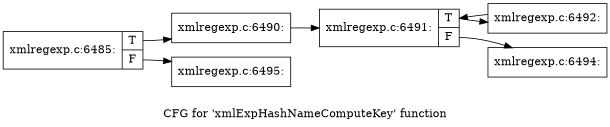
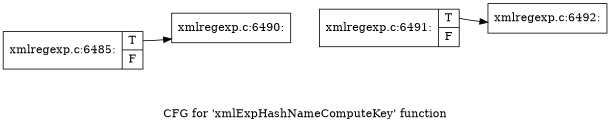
(478, 16) -> none
(301, 28) -> none
(547, 62) -> none
(231, 72) -> none
